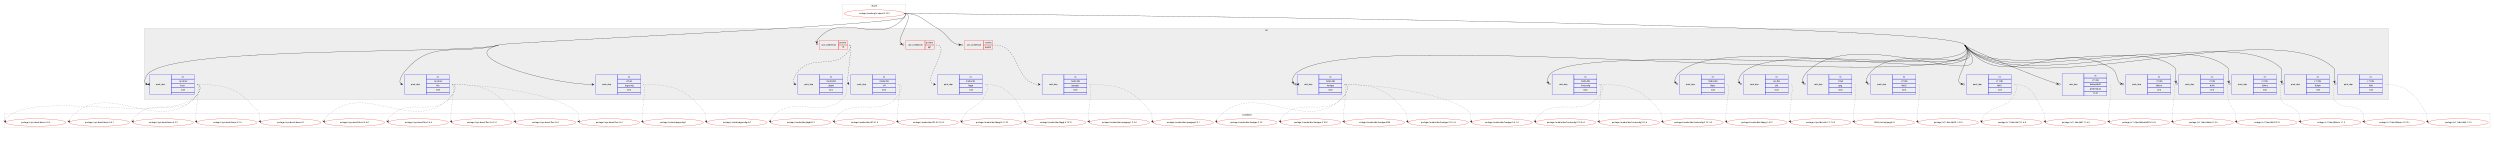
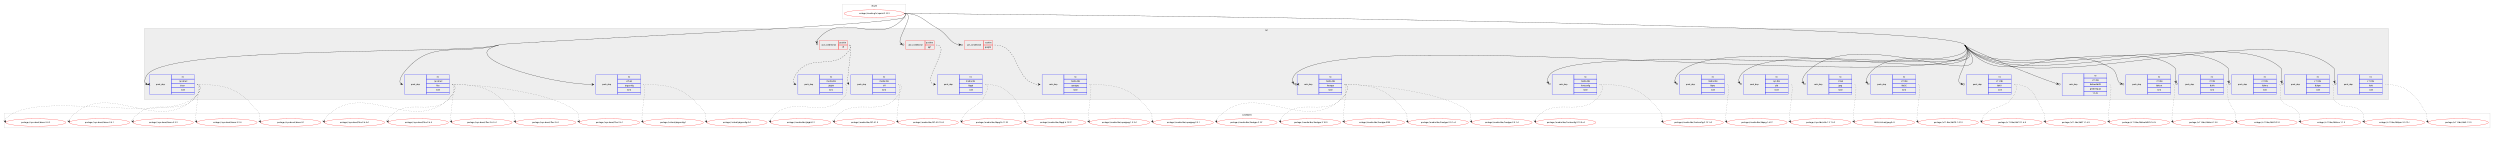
(1630, 123) -> none
